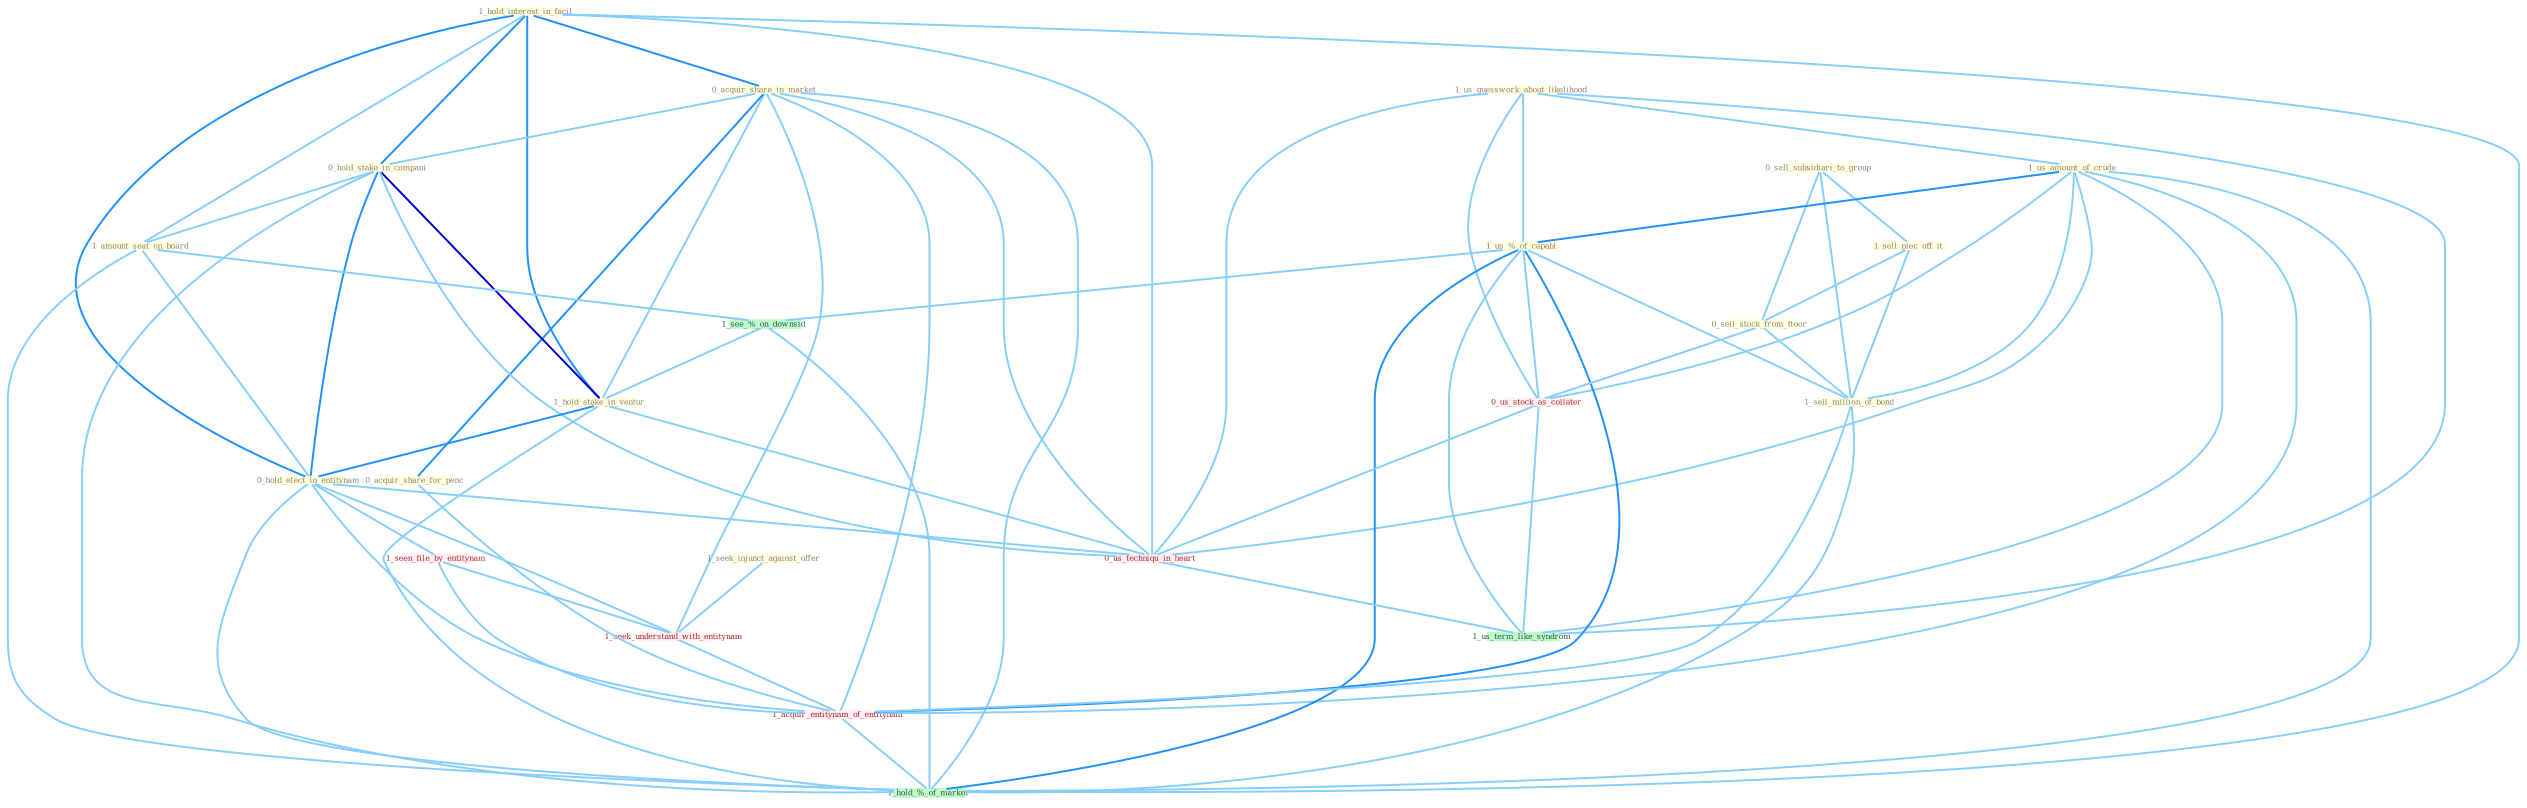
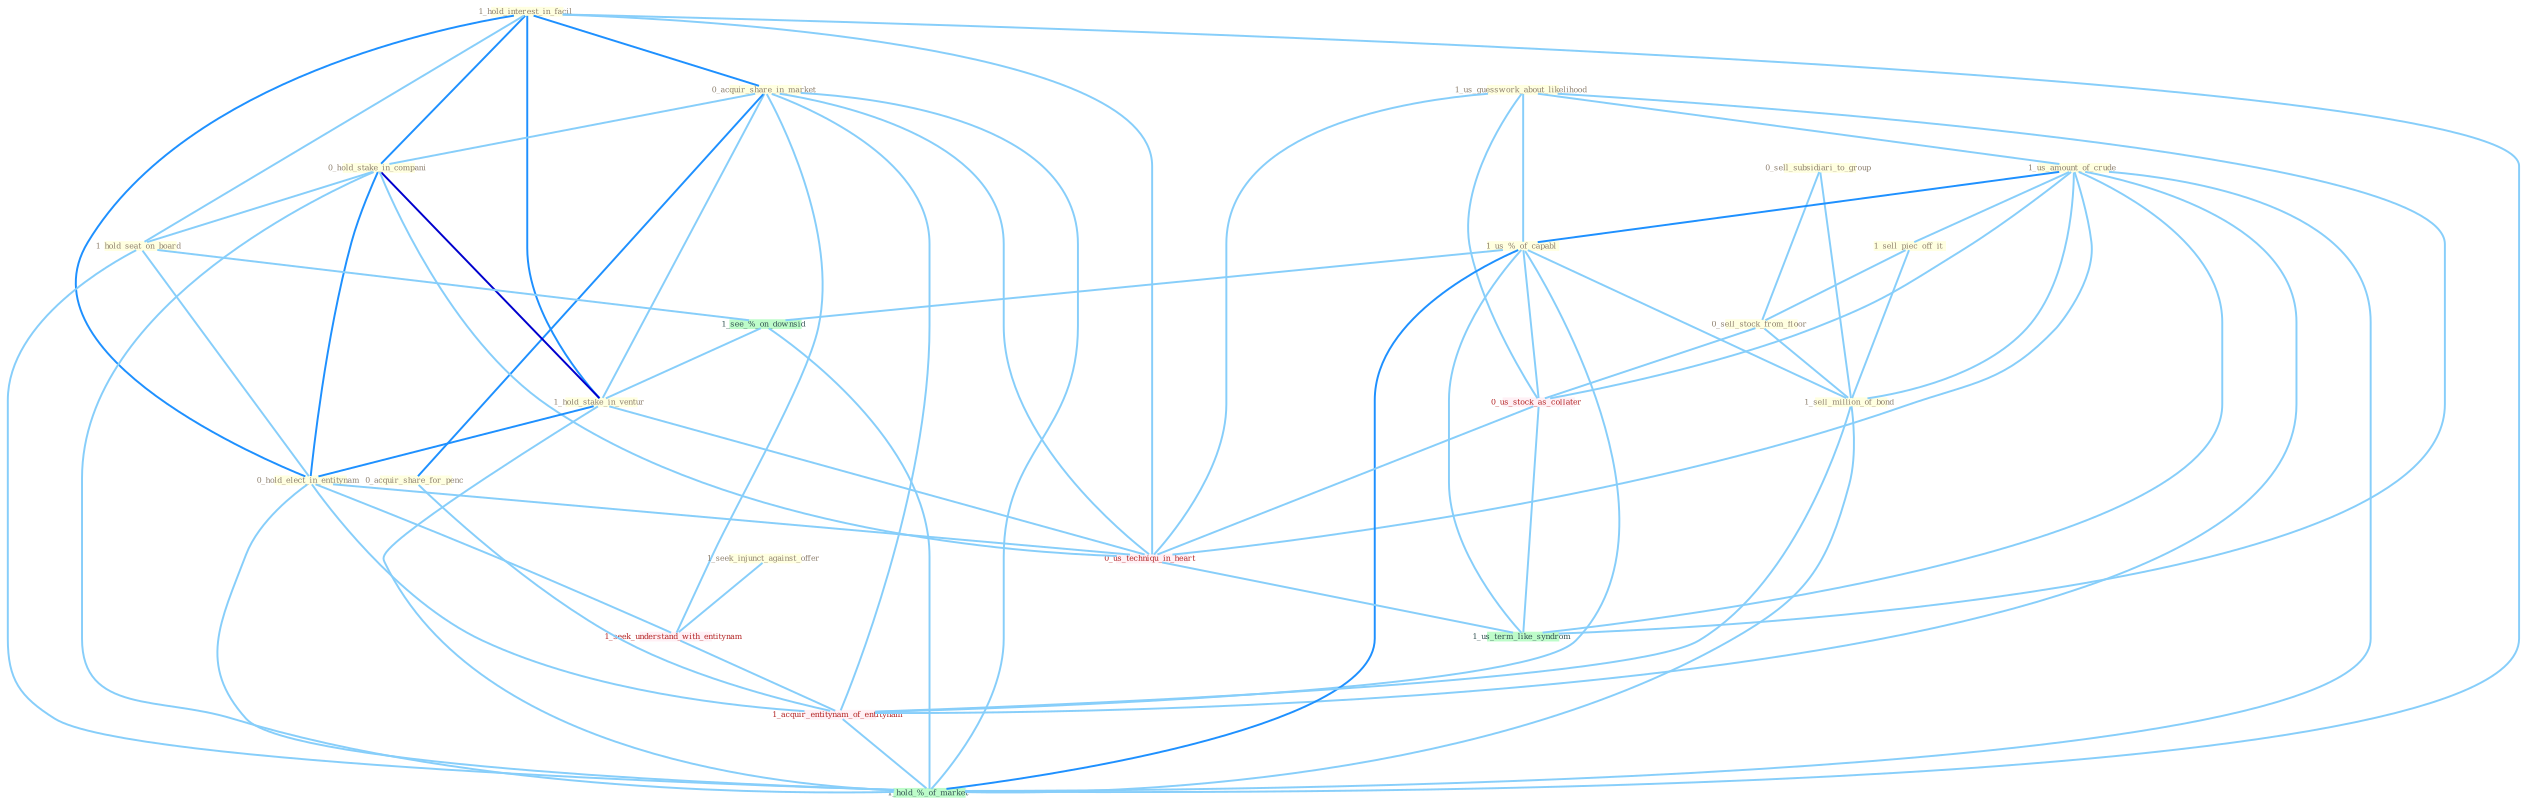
(1869, 210) -> (1992, 207)
(141, 246) -> (141, 246)
(437, 558) -> none
(1547, 654) -> (1547, 654)
